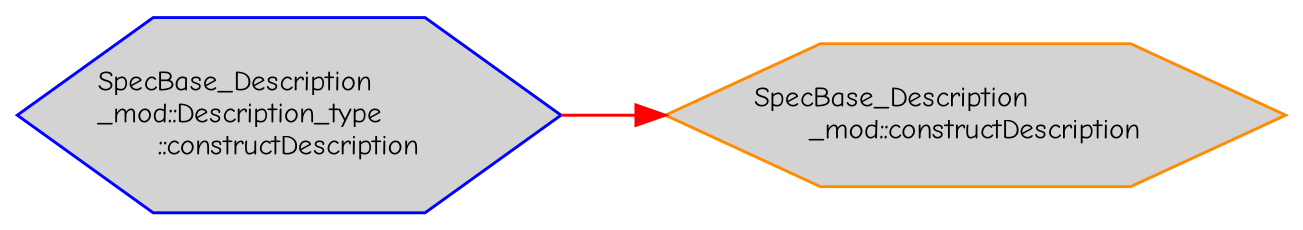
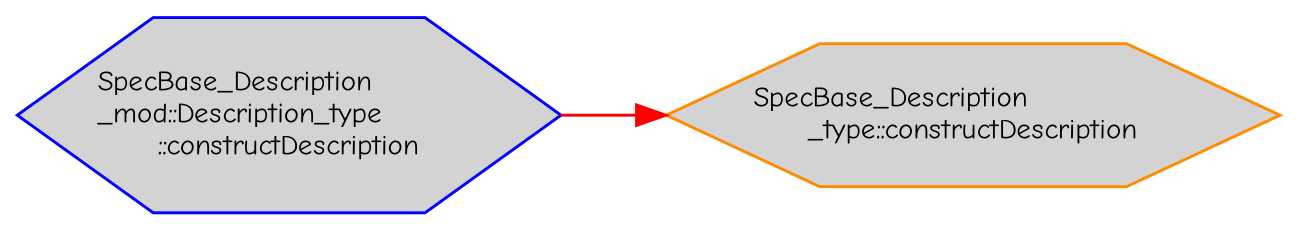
(976, 115) -> (973, 115)
